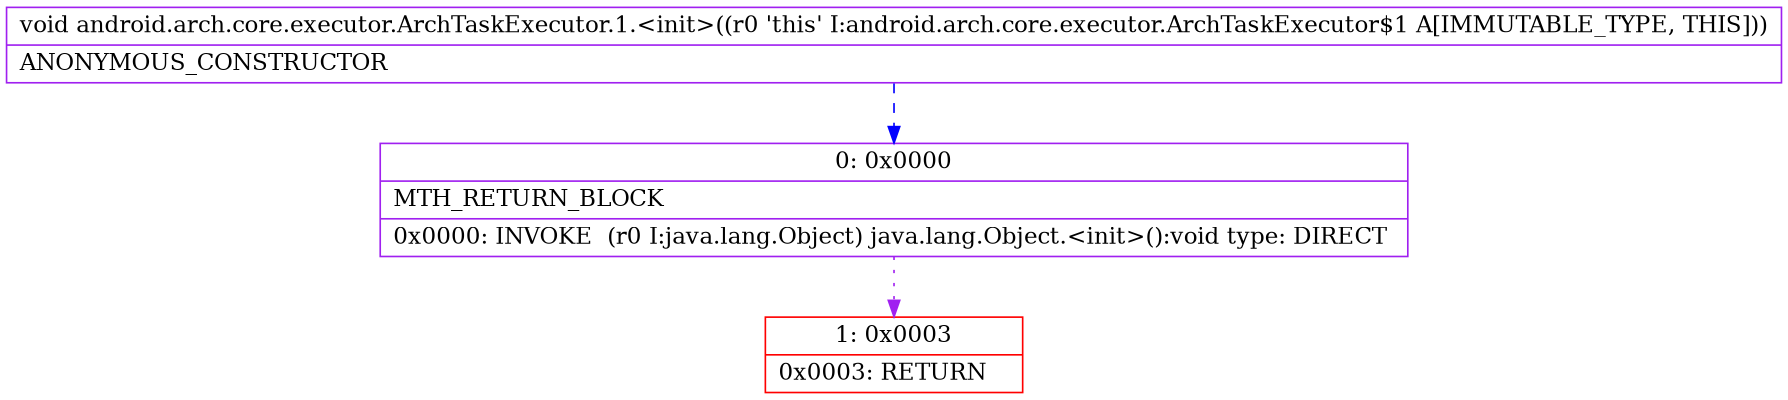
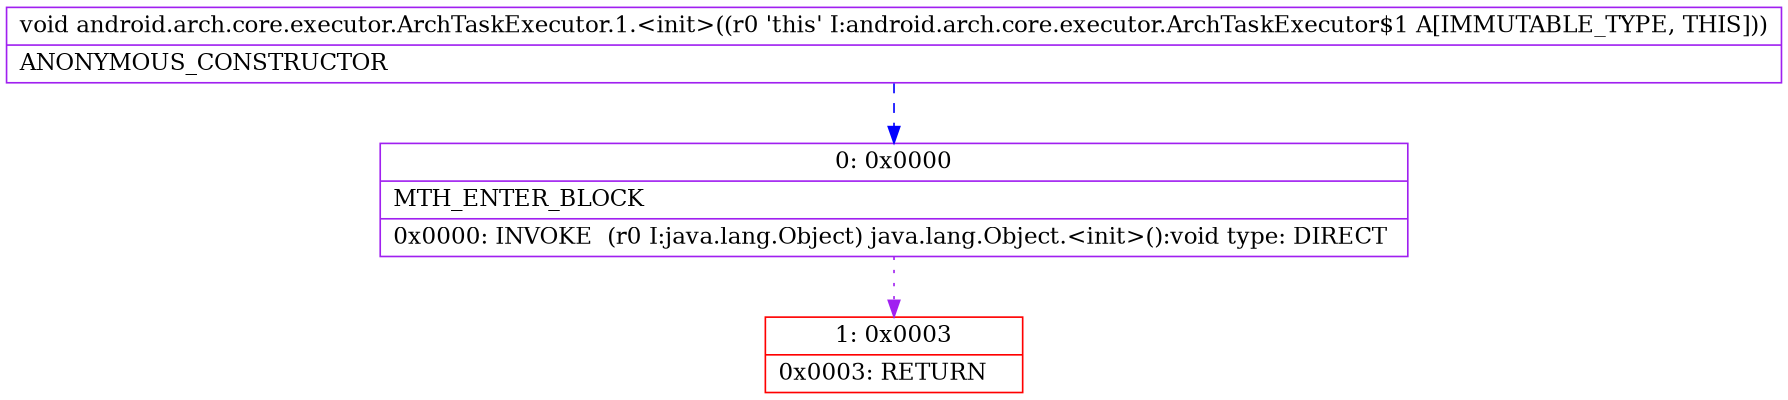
(529, 199) -> (520, 199)
